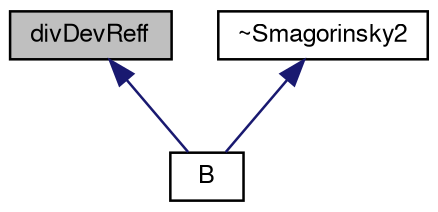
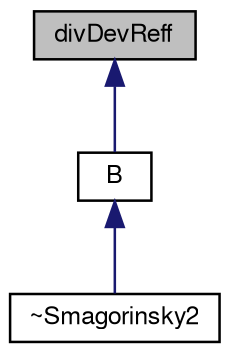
(257, 116) -> (115, 260)
